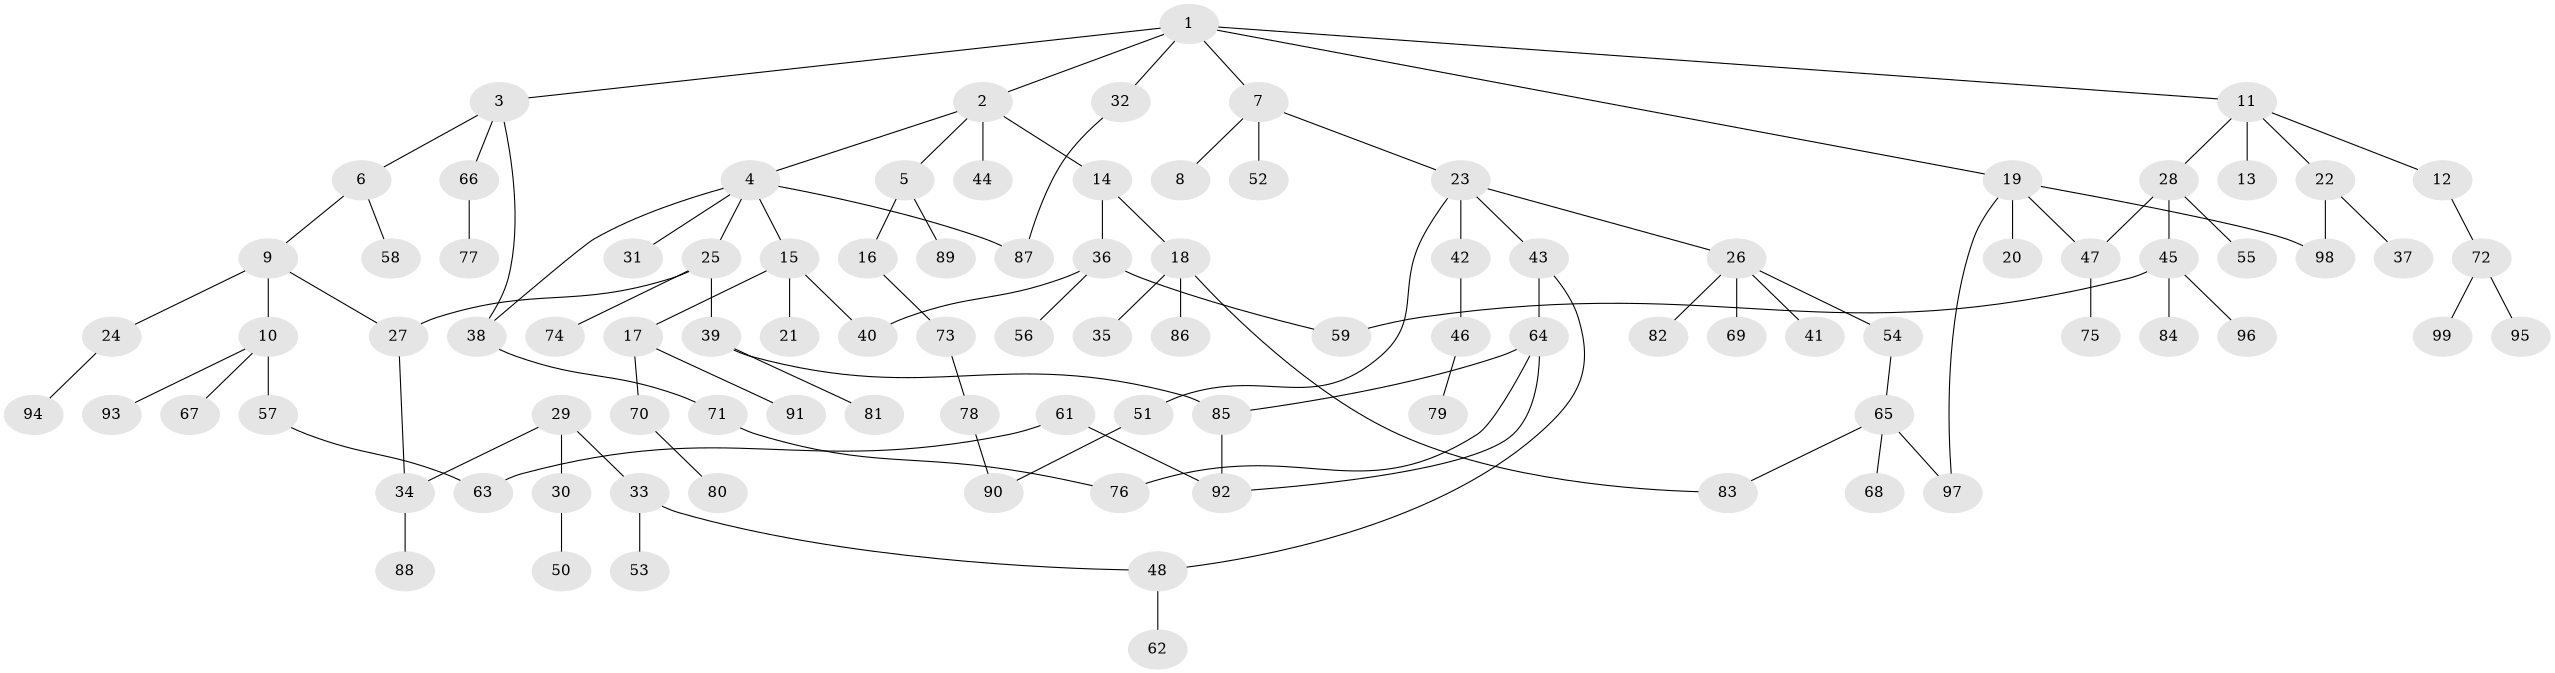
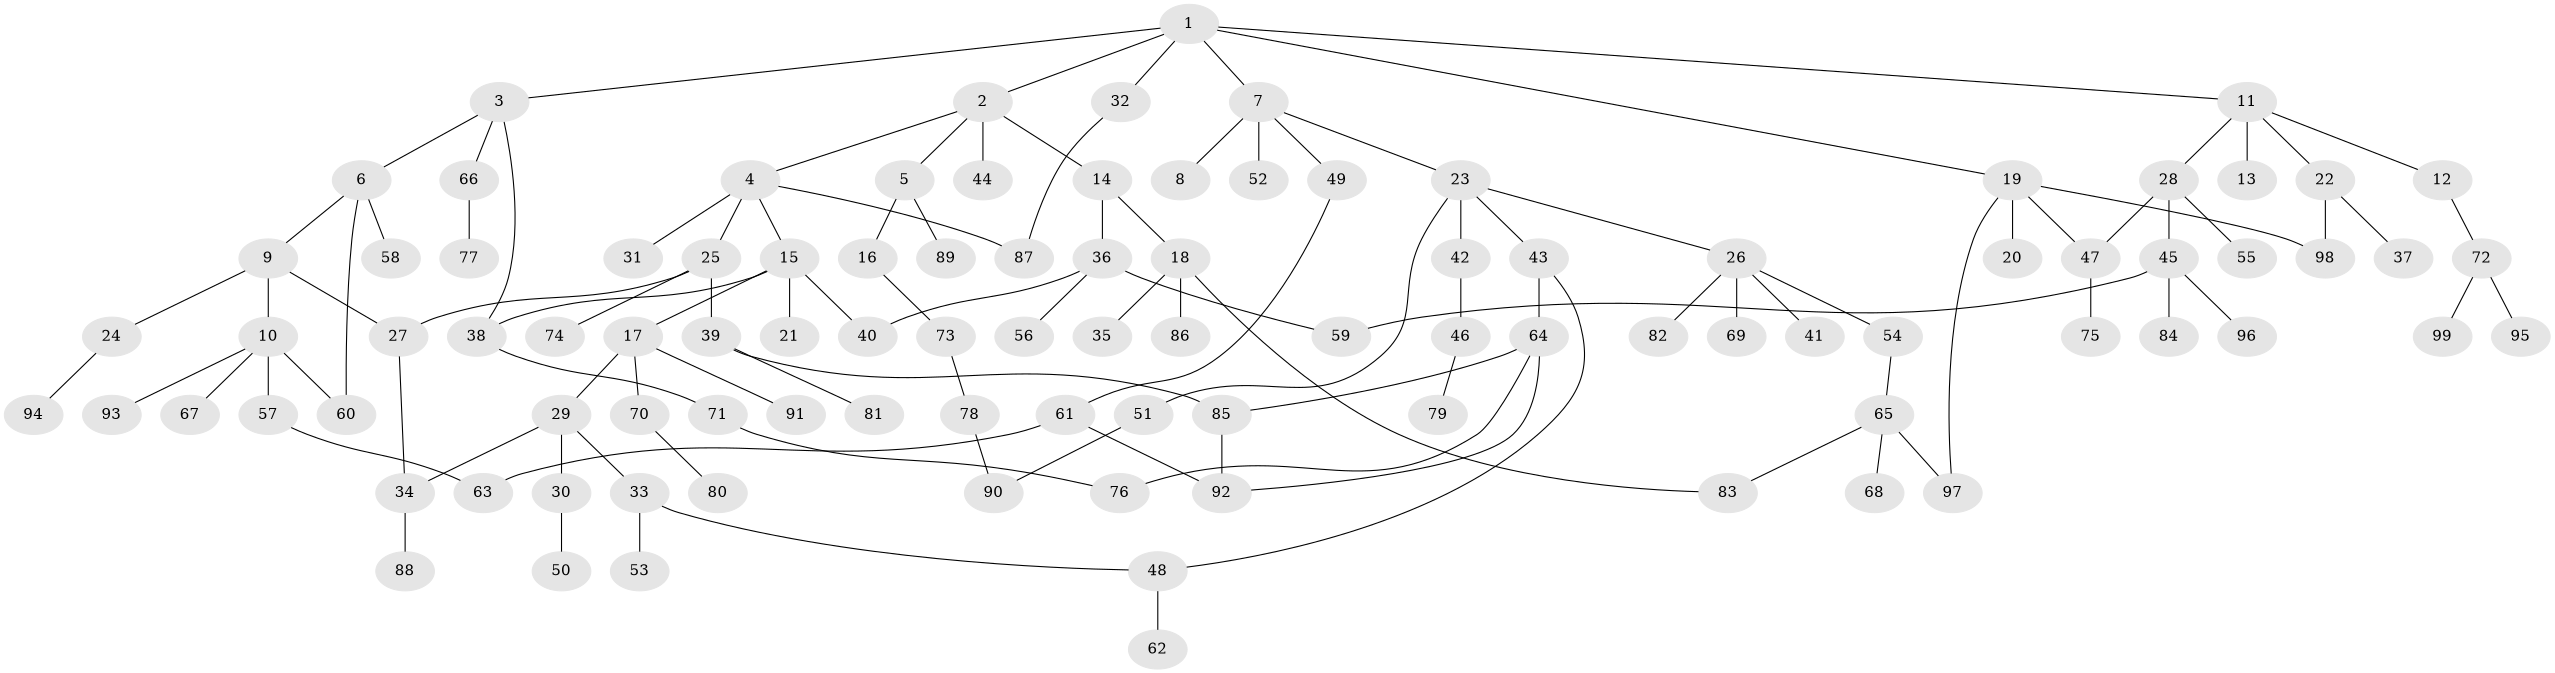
none -> (1337, 180)
(599, 236) -> (654, 296)
none -> (604, 369)
none -> (346, 415)
